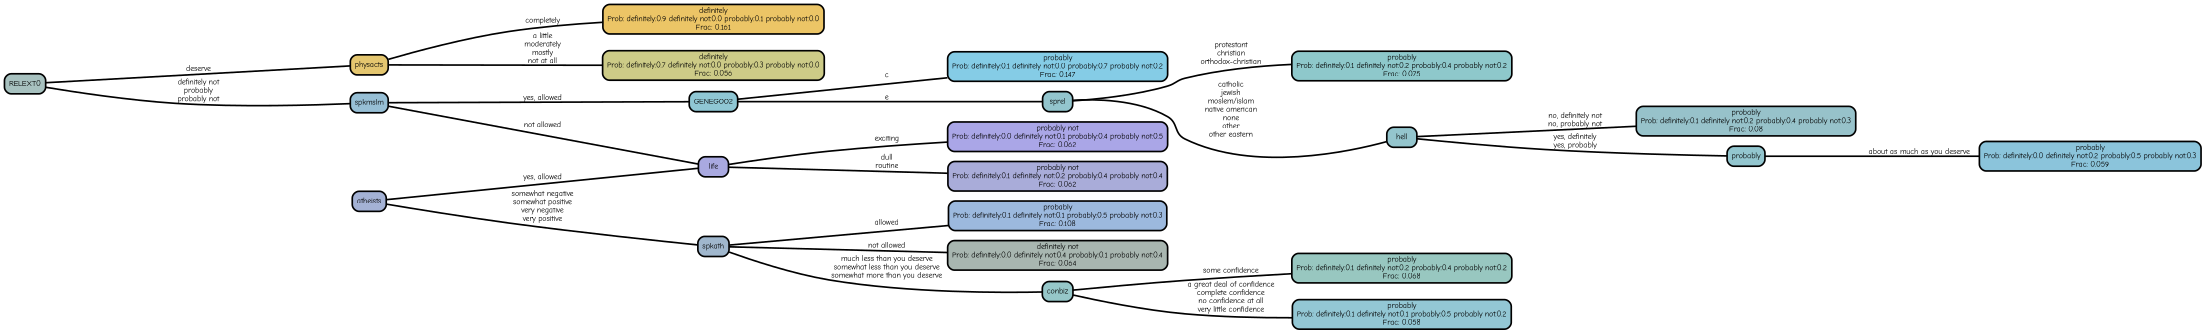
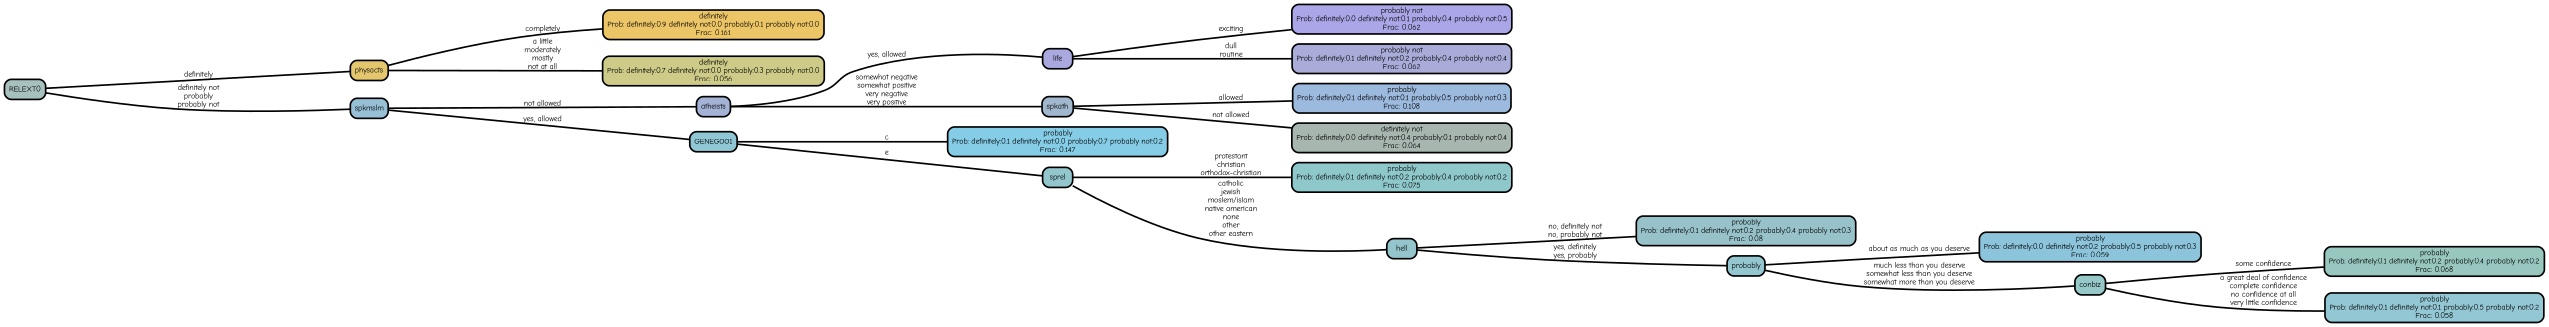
(197, 69) -> (197, 75)
(713, 102) -> (713, 142)
(543, 135) -> (542, 107)
(884, 287) -> (1919, 290)
